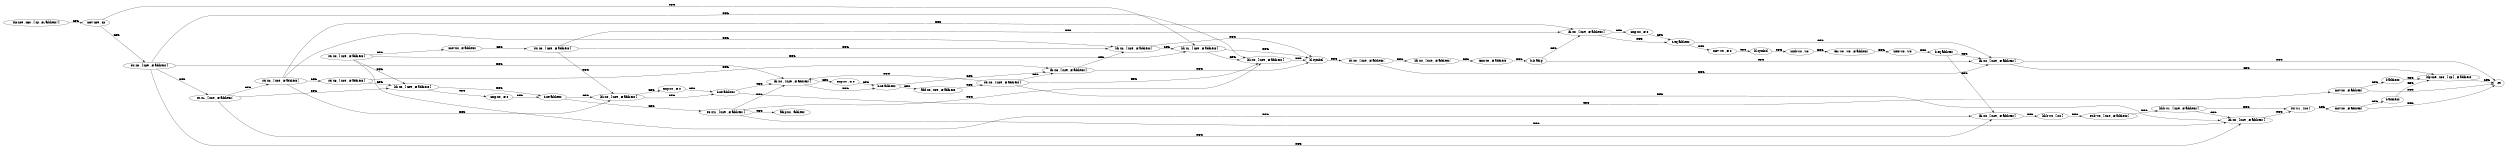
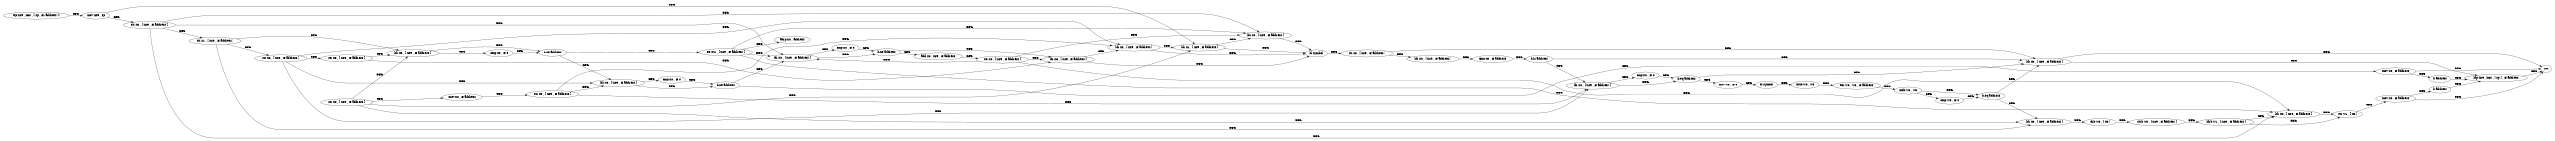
(1536, 61) -> (1539, 59)
none -> (1950, 101)
